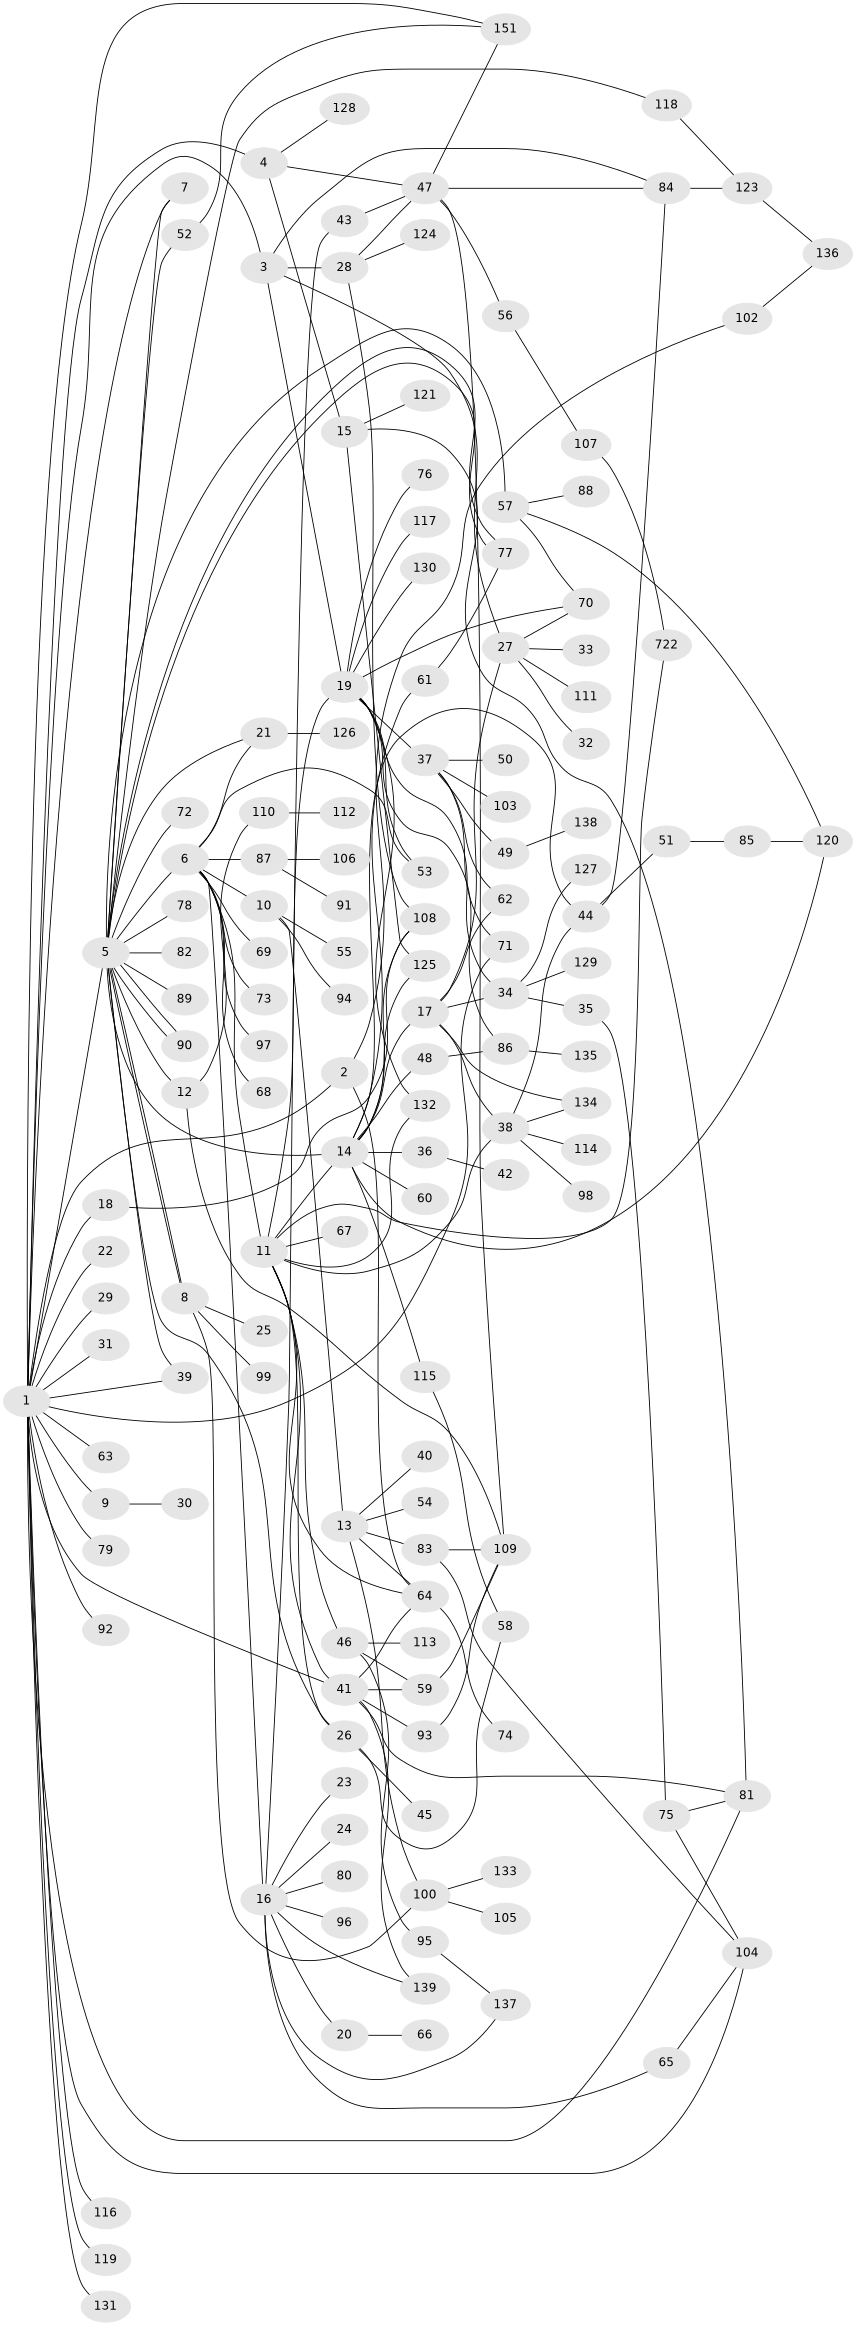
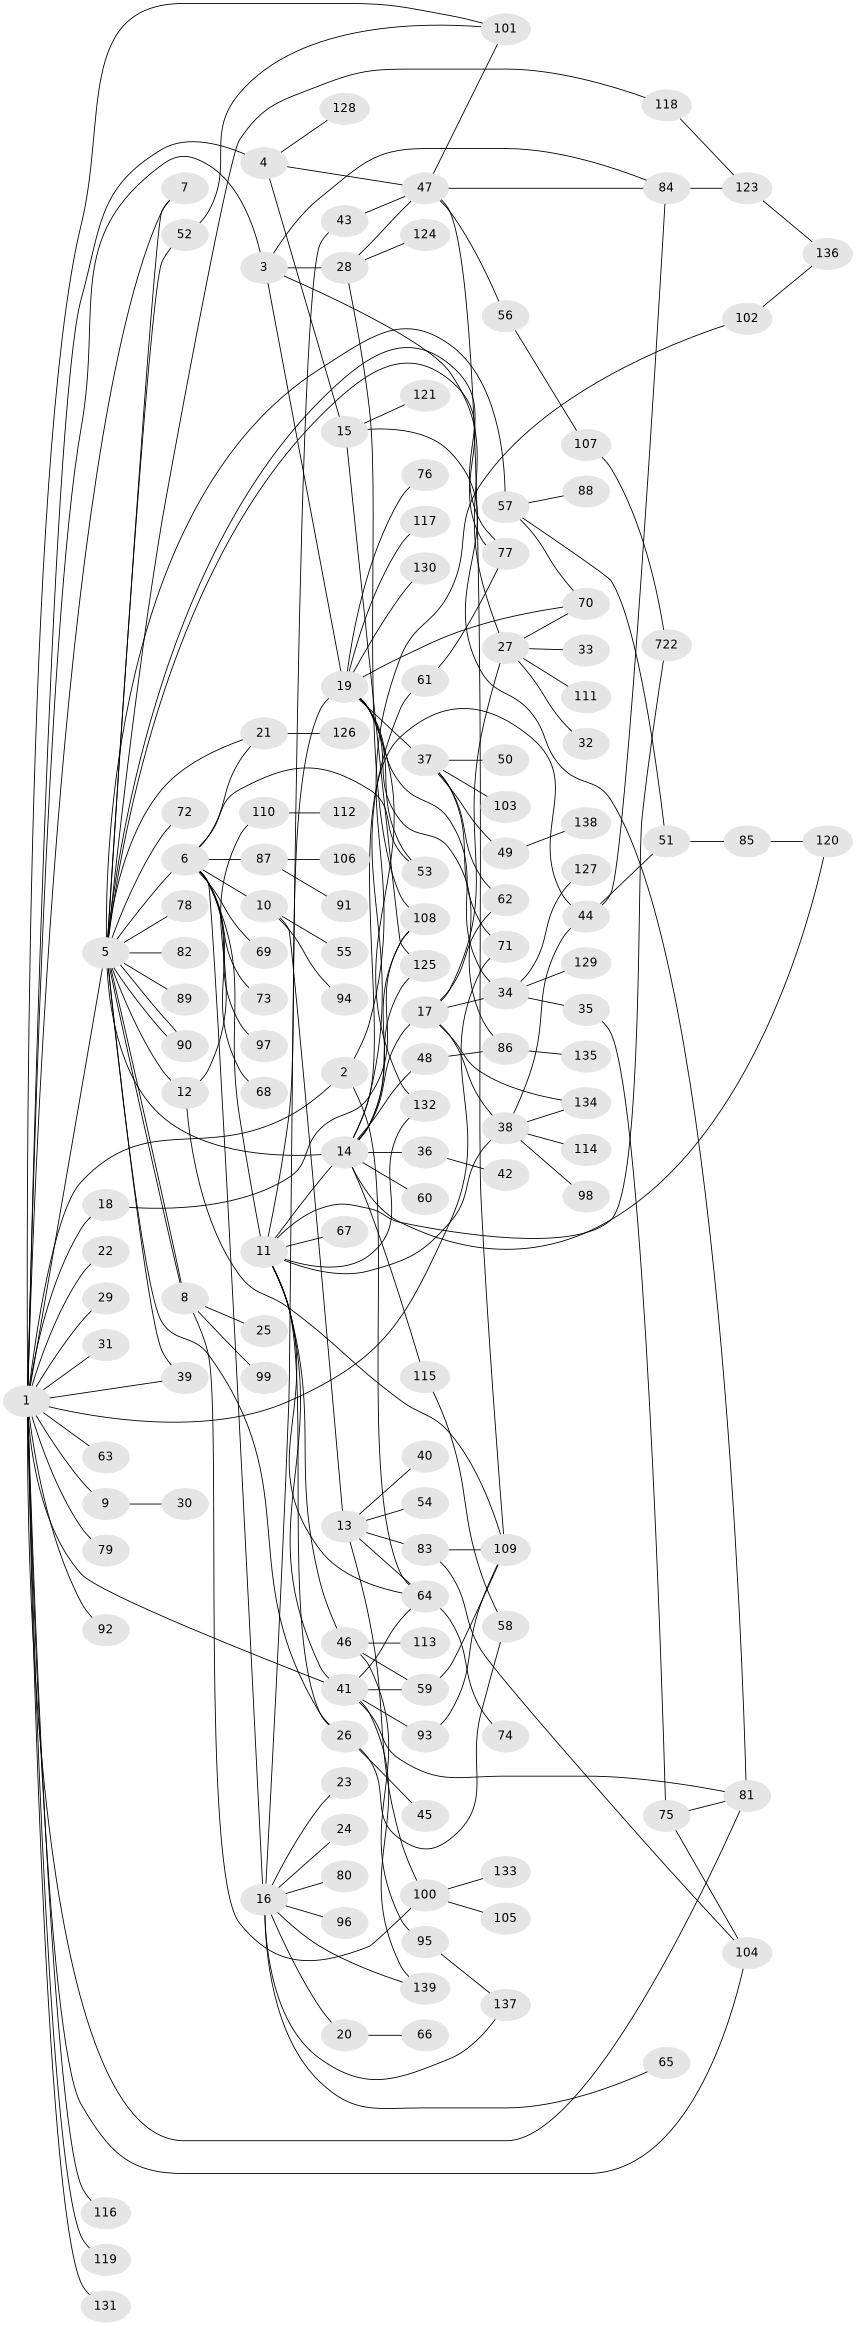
(506, 29) -> (506, 29)
(706, 638) -> (630, 631)
(707, 2008) -> none
